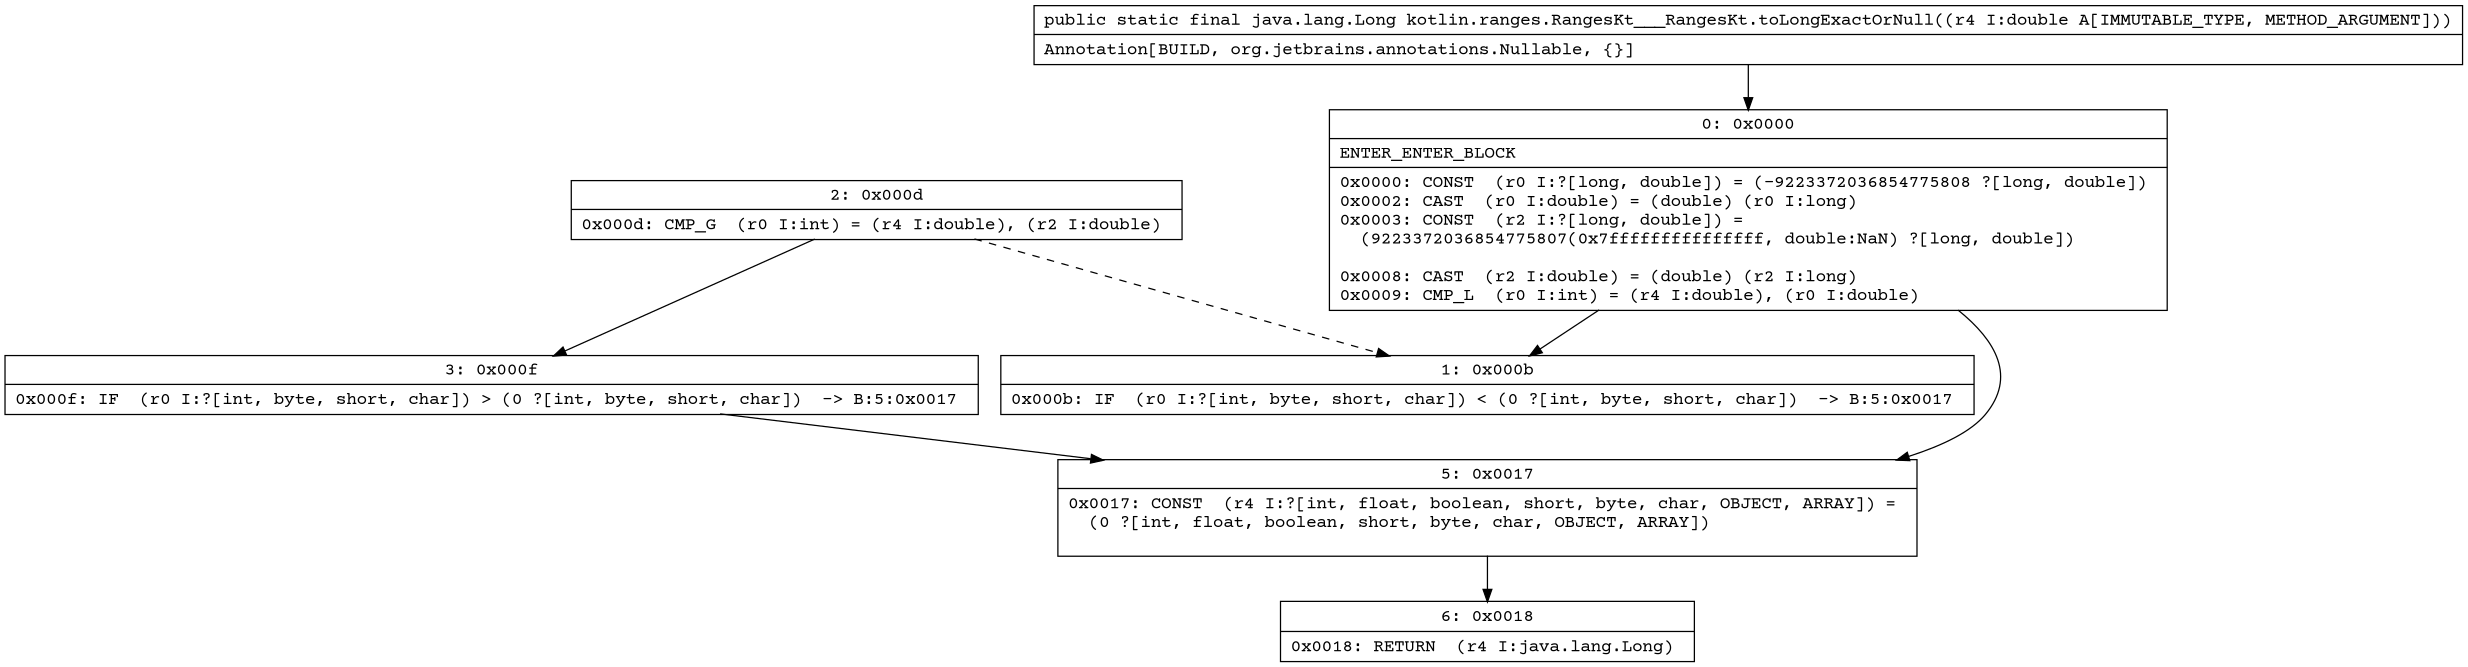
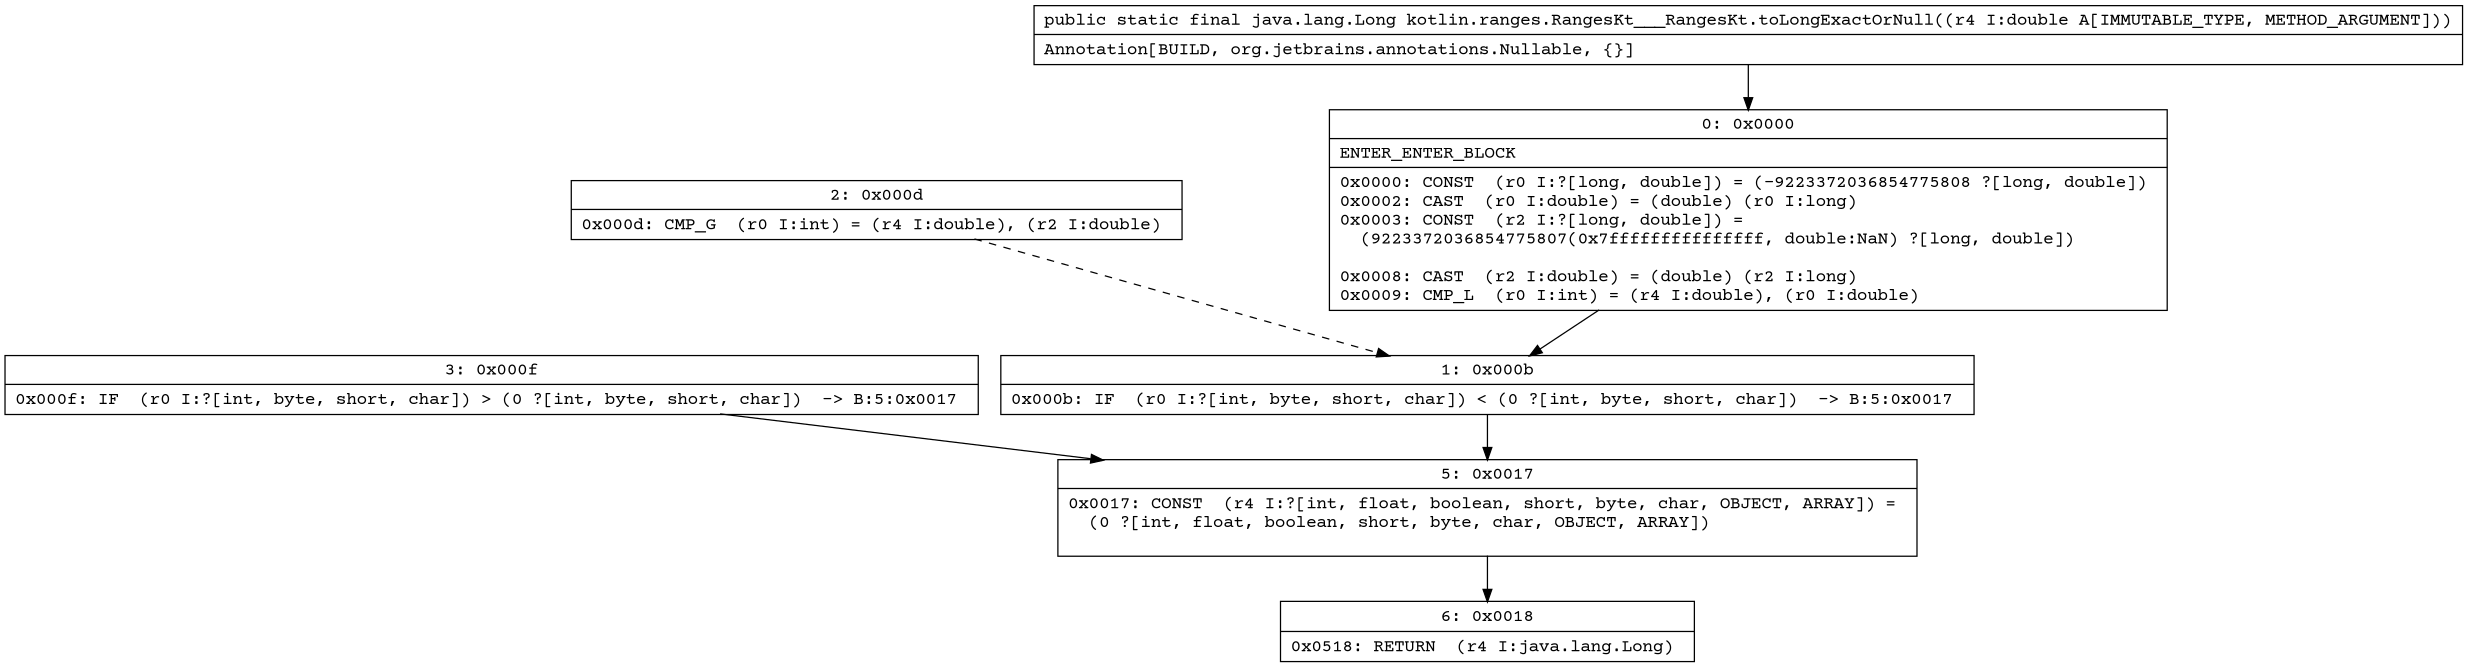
(690, 295) -> none
(1995, 400) -> (1487, 431)
(1487, 646) -> (1487, 646)
